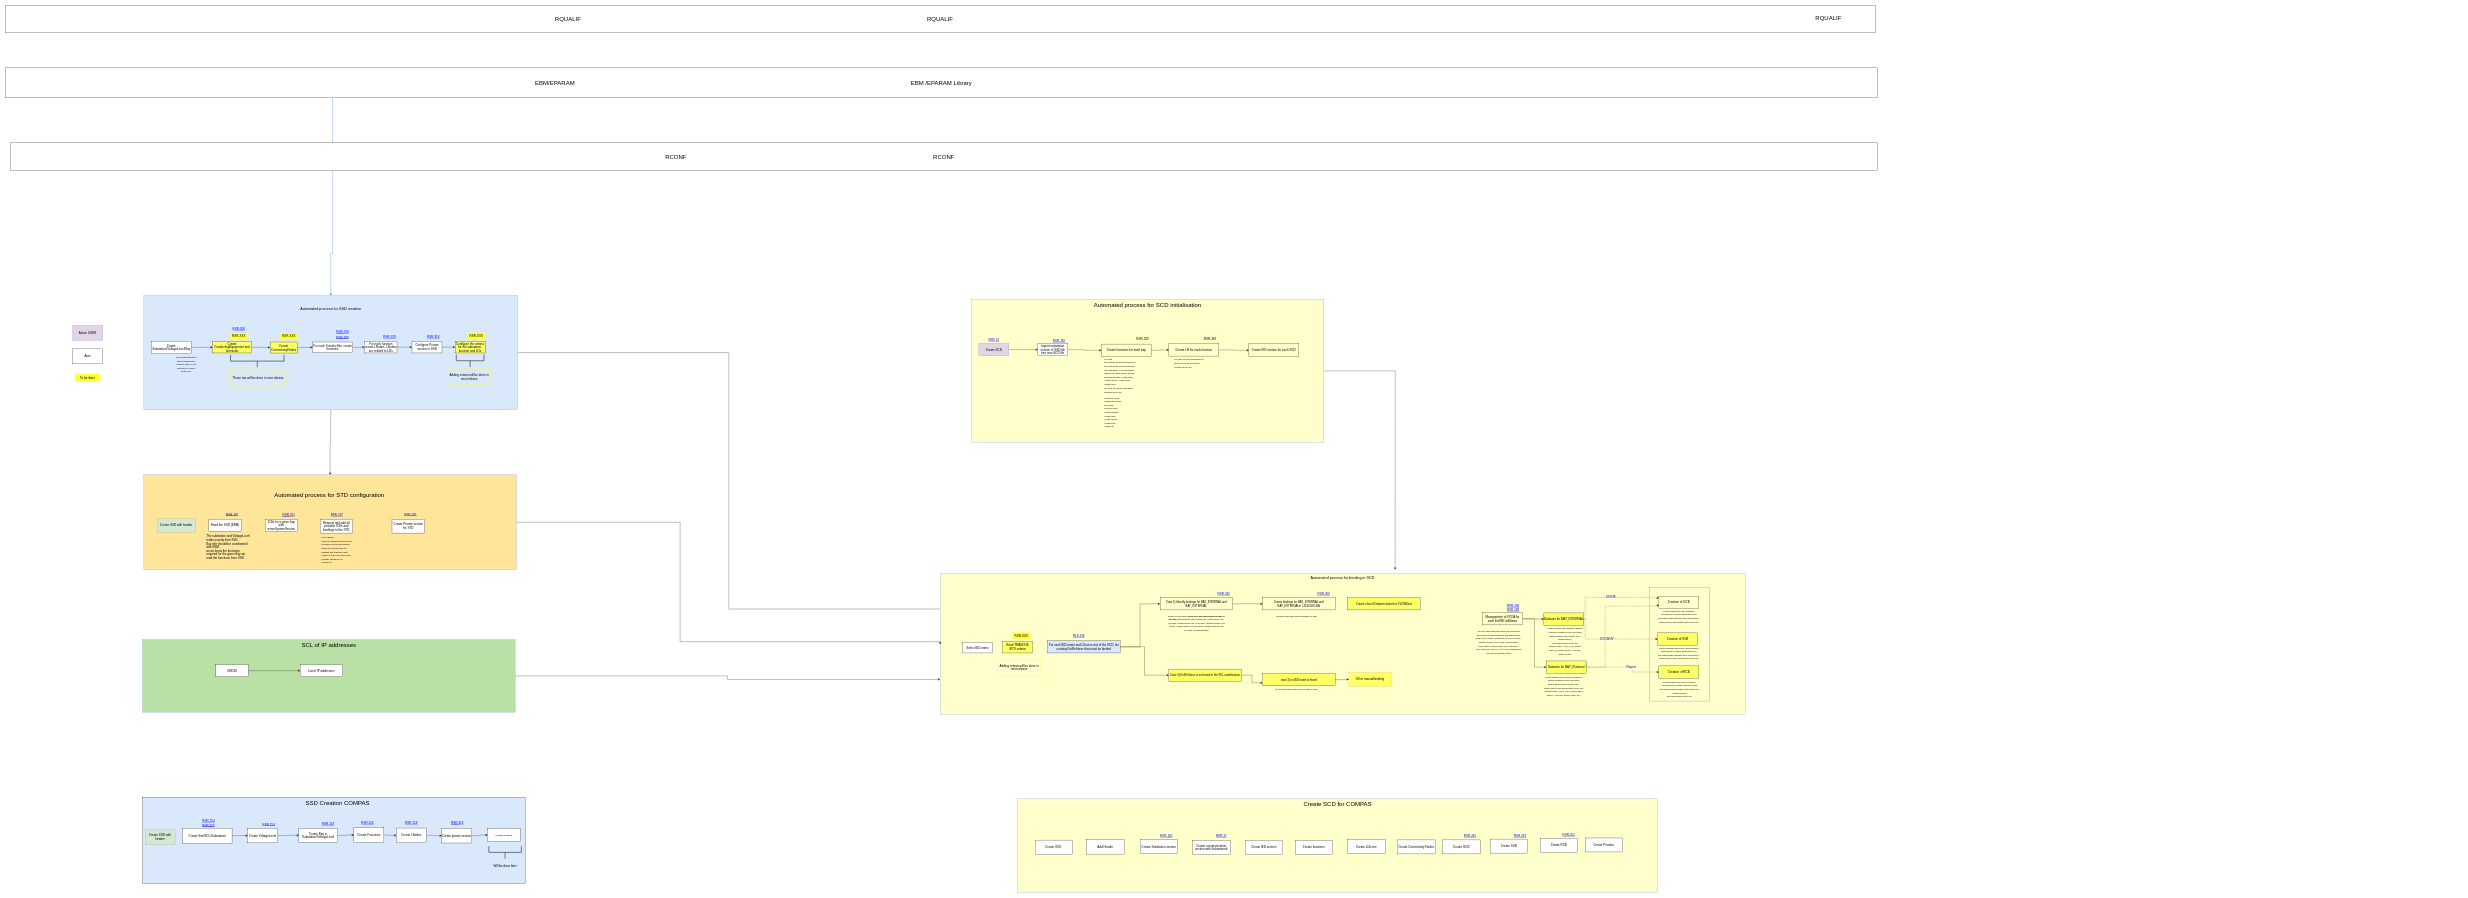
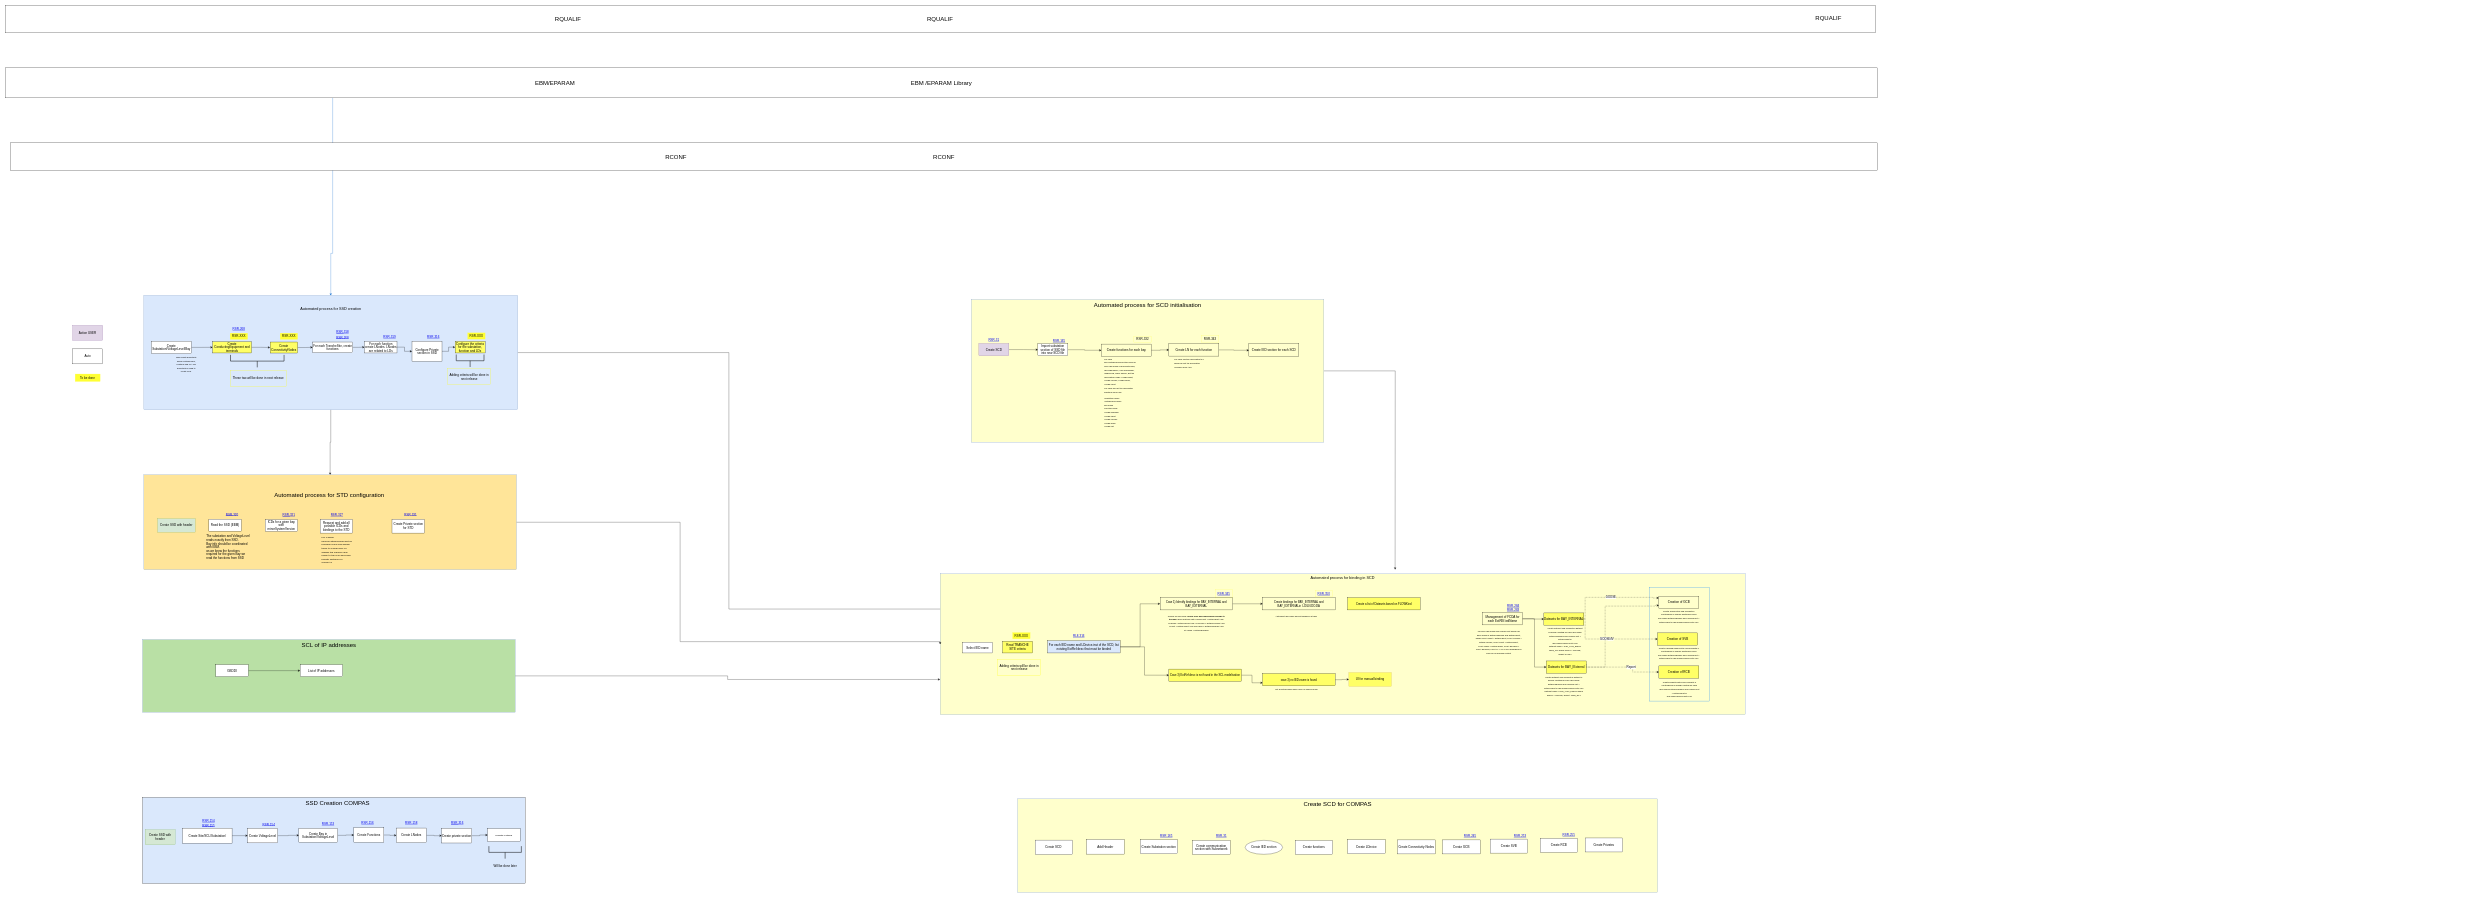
(427, 347) -> (427, 351)
(1264, 847) -> (1264, 847)
